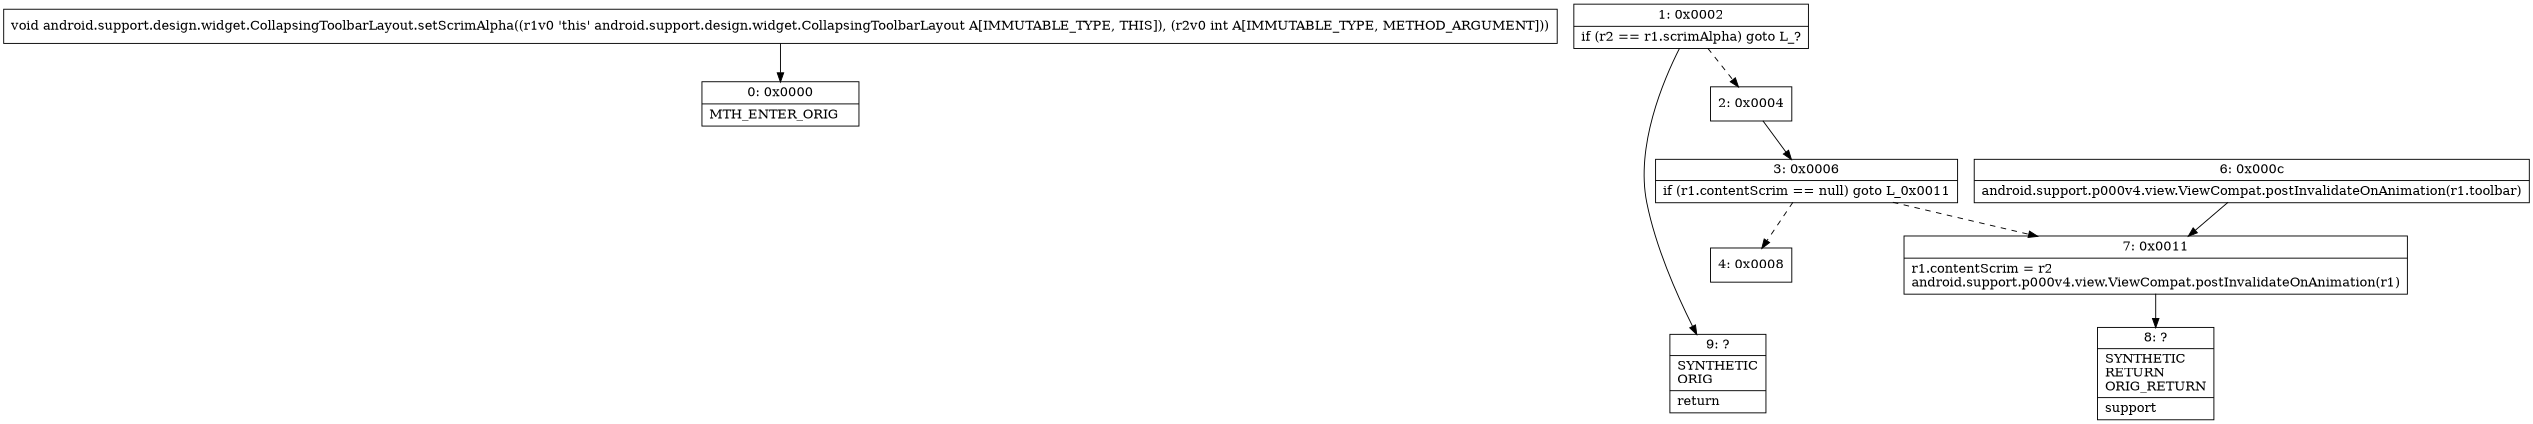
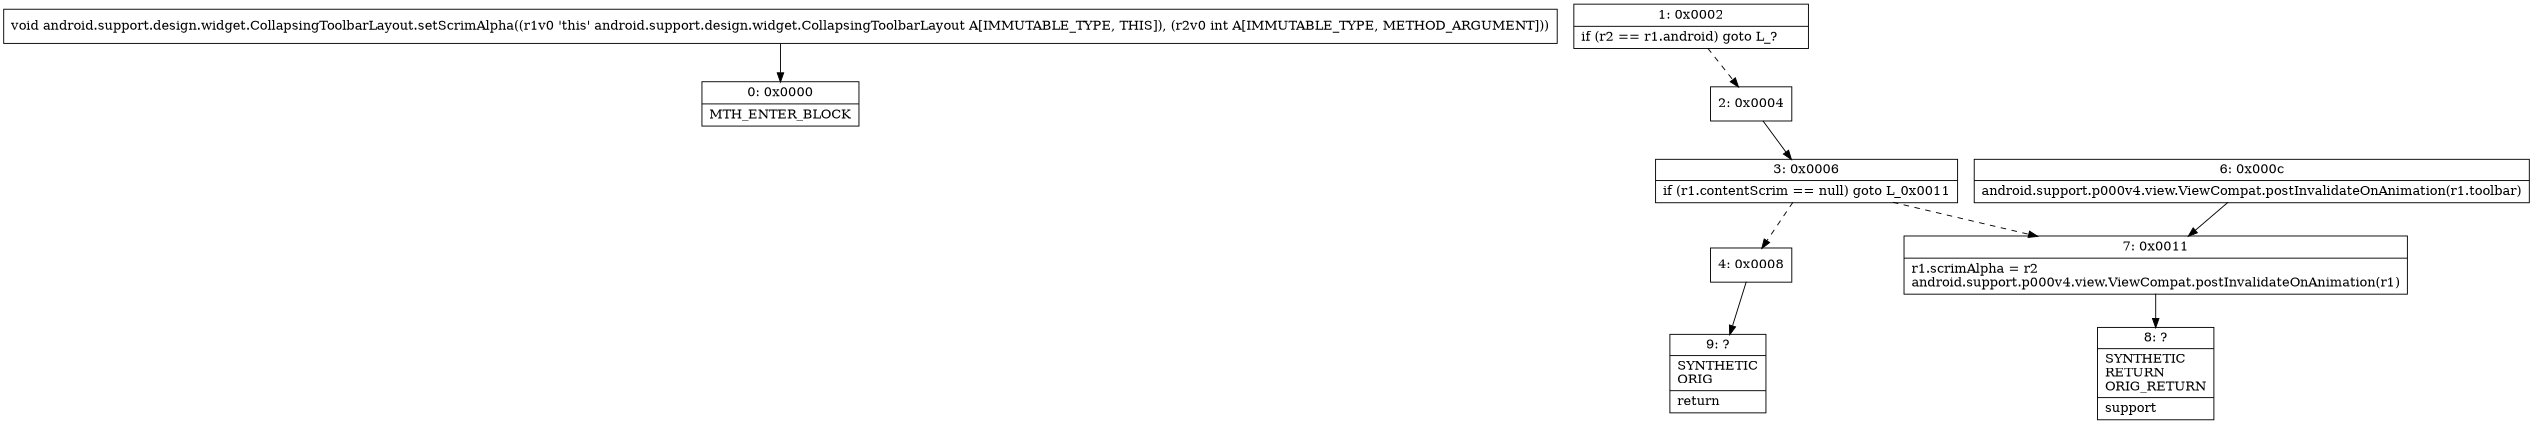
(1691, 37) -> (1680, 37)
(774, 115) -> (780, 115)
(1645, 188) -> (1739, 304)
(1983, 269) -> (1975, 269)
